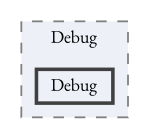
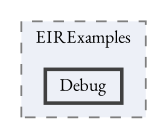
(75, 38) -> (84, 38)
